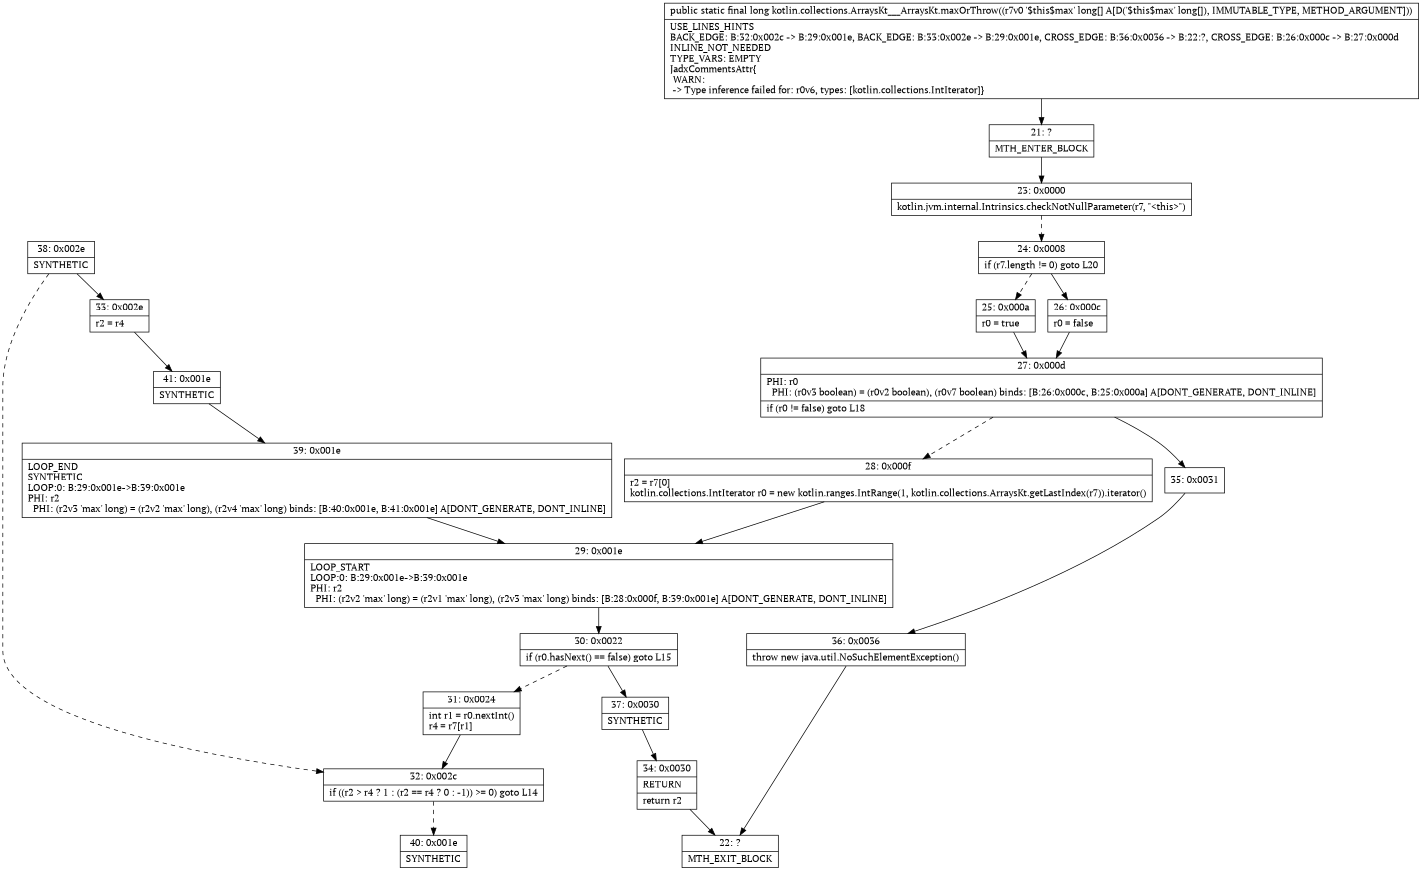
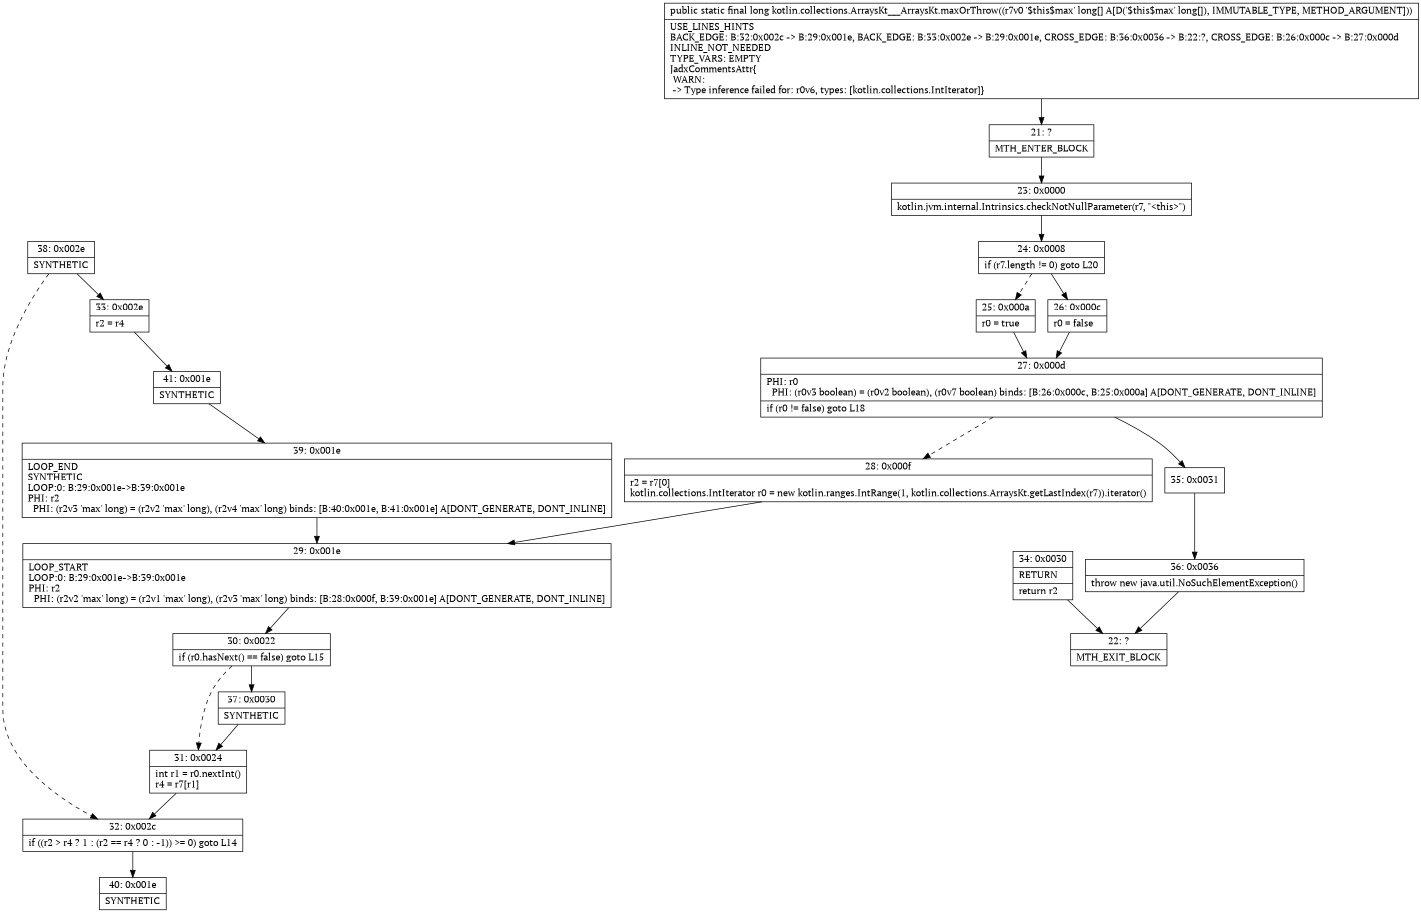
(1042, 225) -> (1042, 225)
(648, 742) -> (229, 735)
(434, 815) -> (133, 861)
